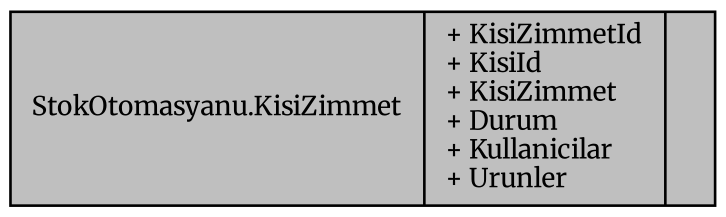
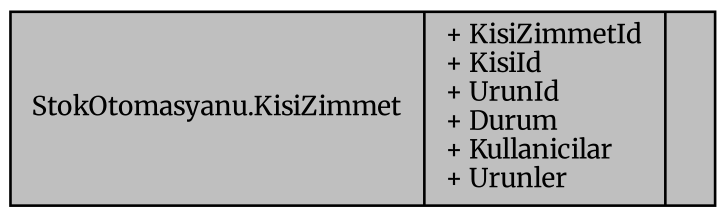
(532, 93) -> (503, 93)
